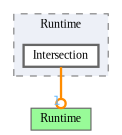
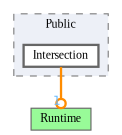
(61, 25) -> (61, 25)
